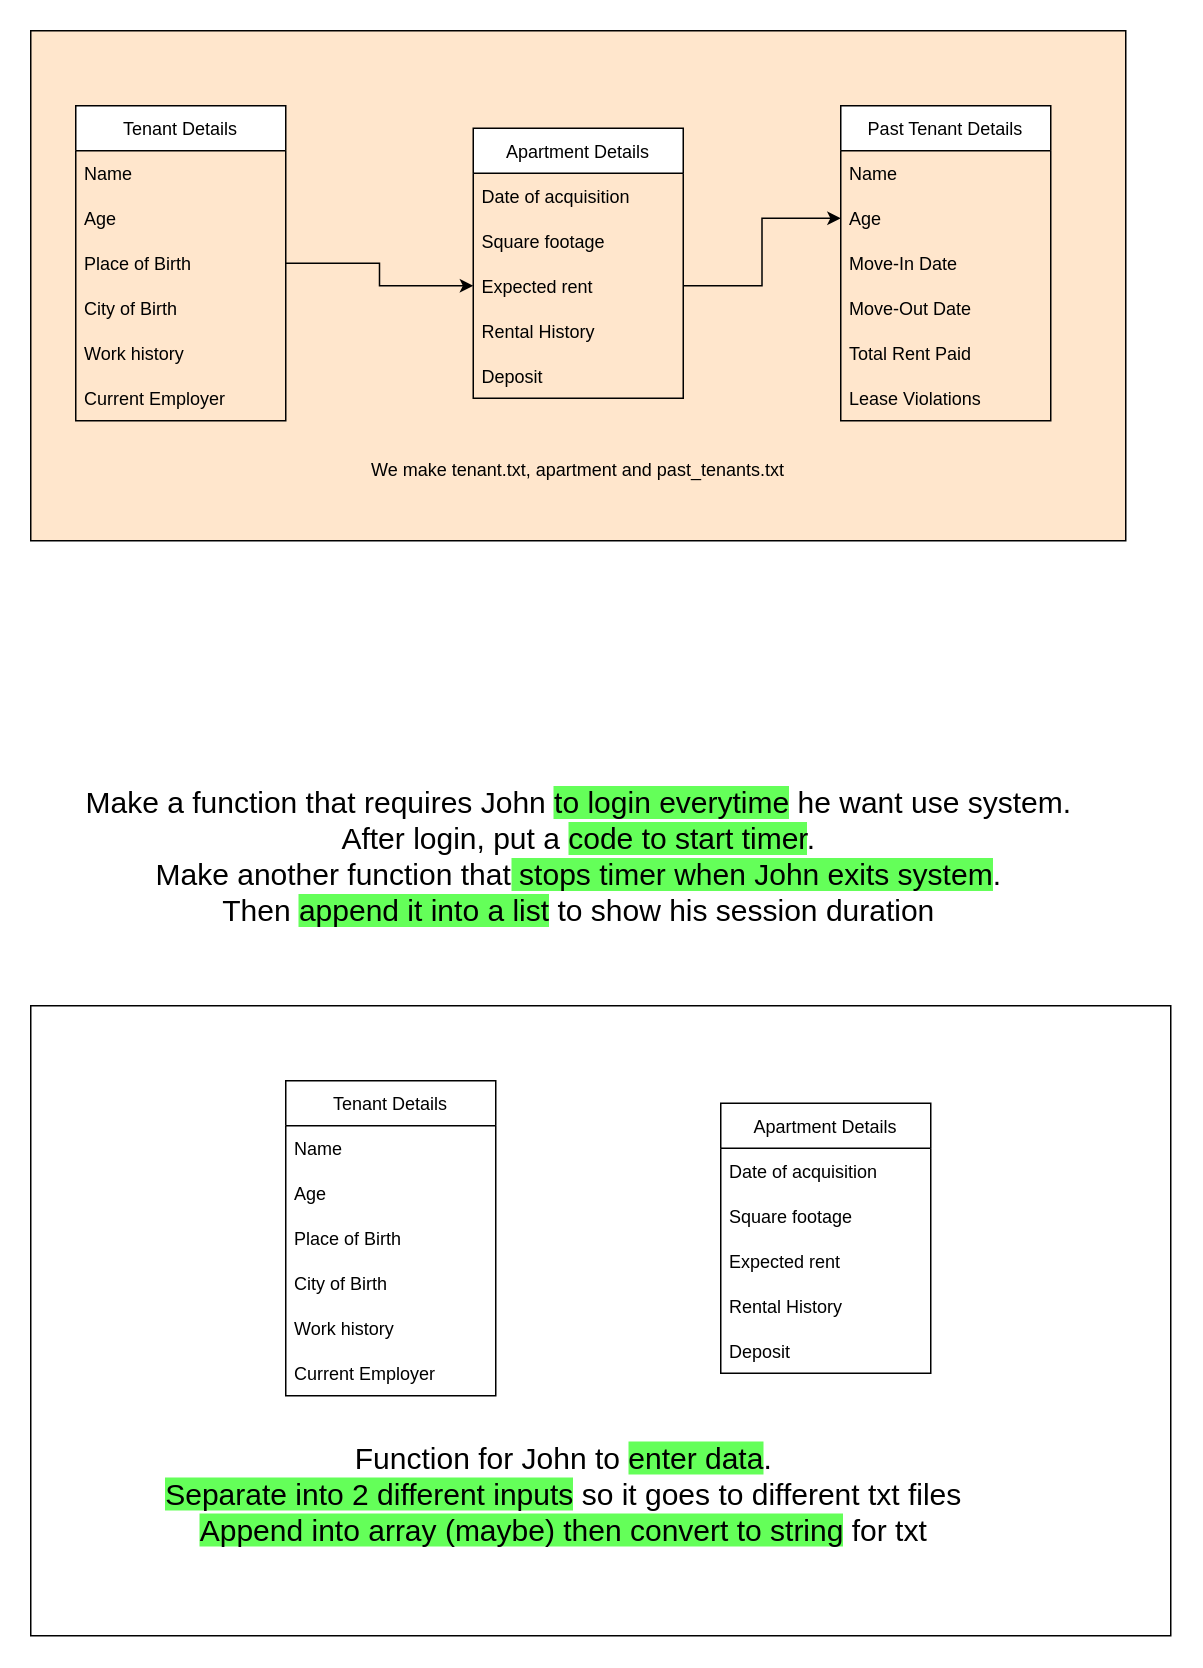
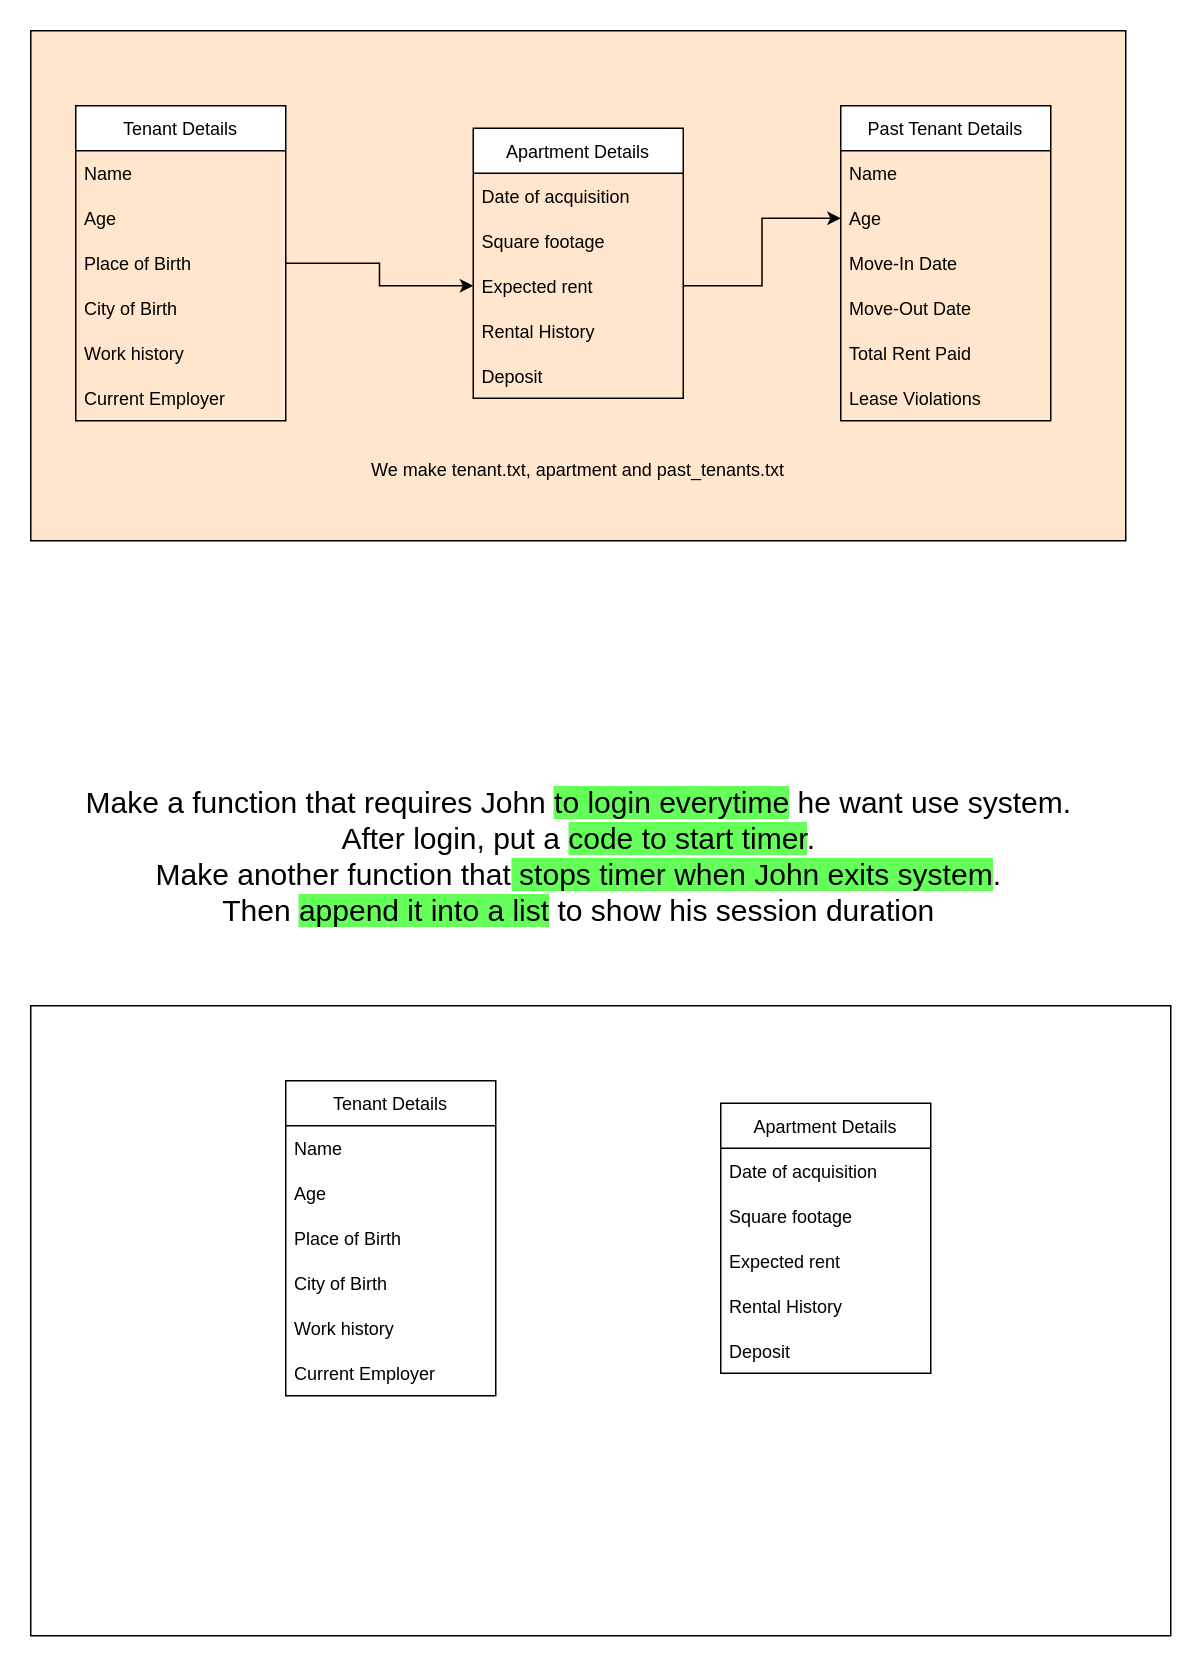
(563, 1493) -> none
